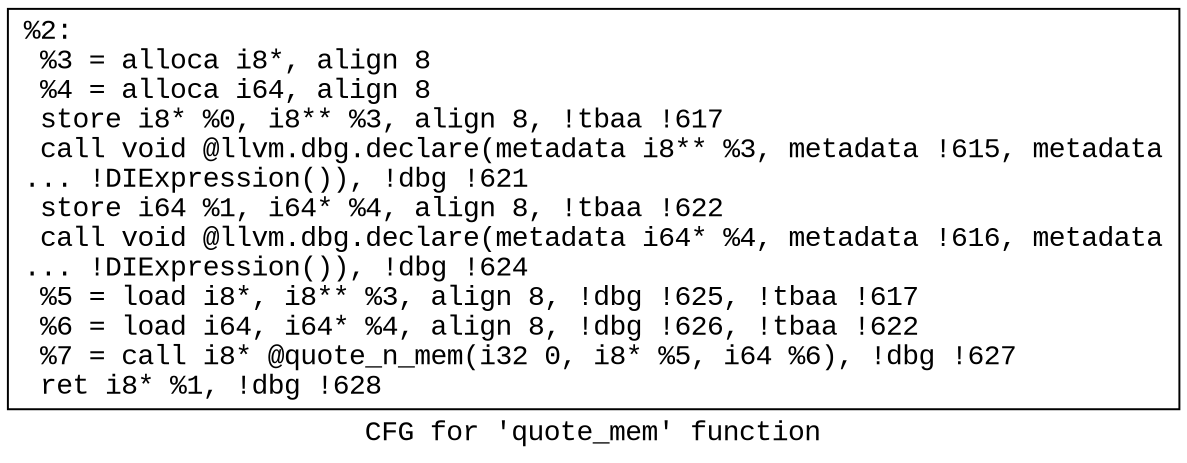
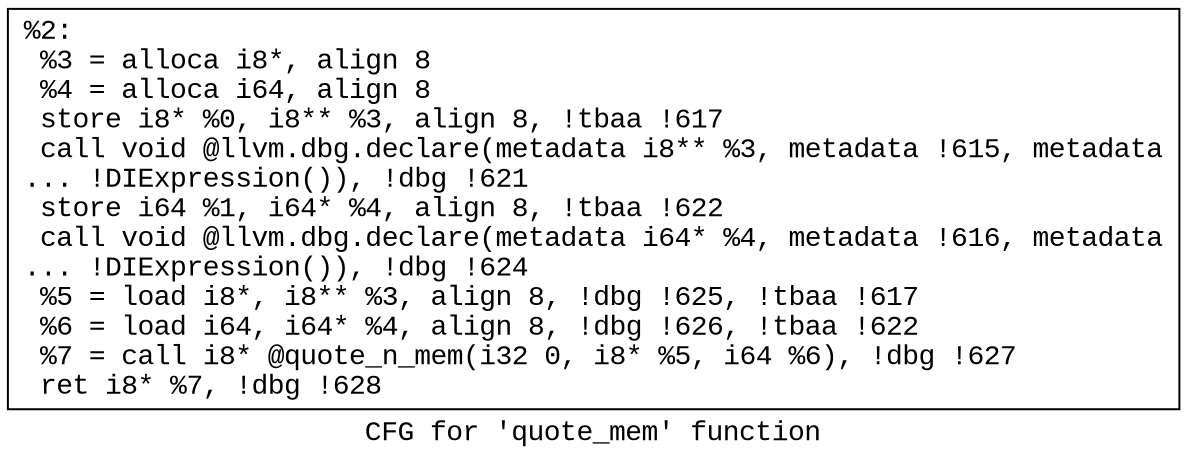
(203, 386) -> (203, 386)
